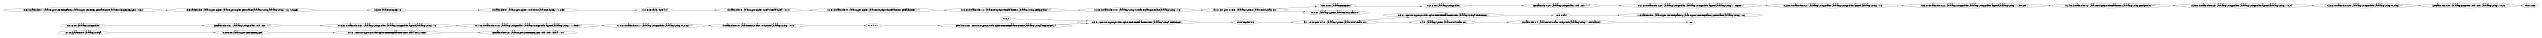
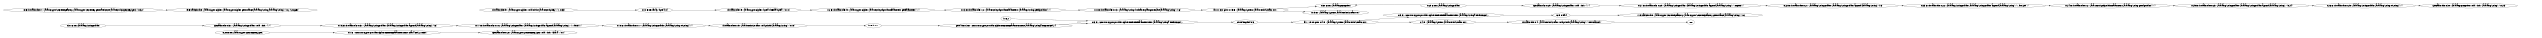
(2530, 6) -> none
(1388, 7) -> (1389, 5)
(388, 10) -> none
(83, 33) -> none
